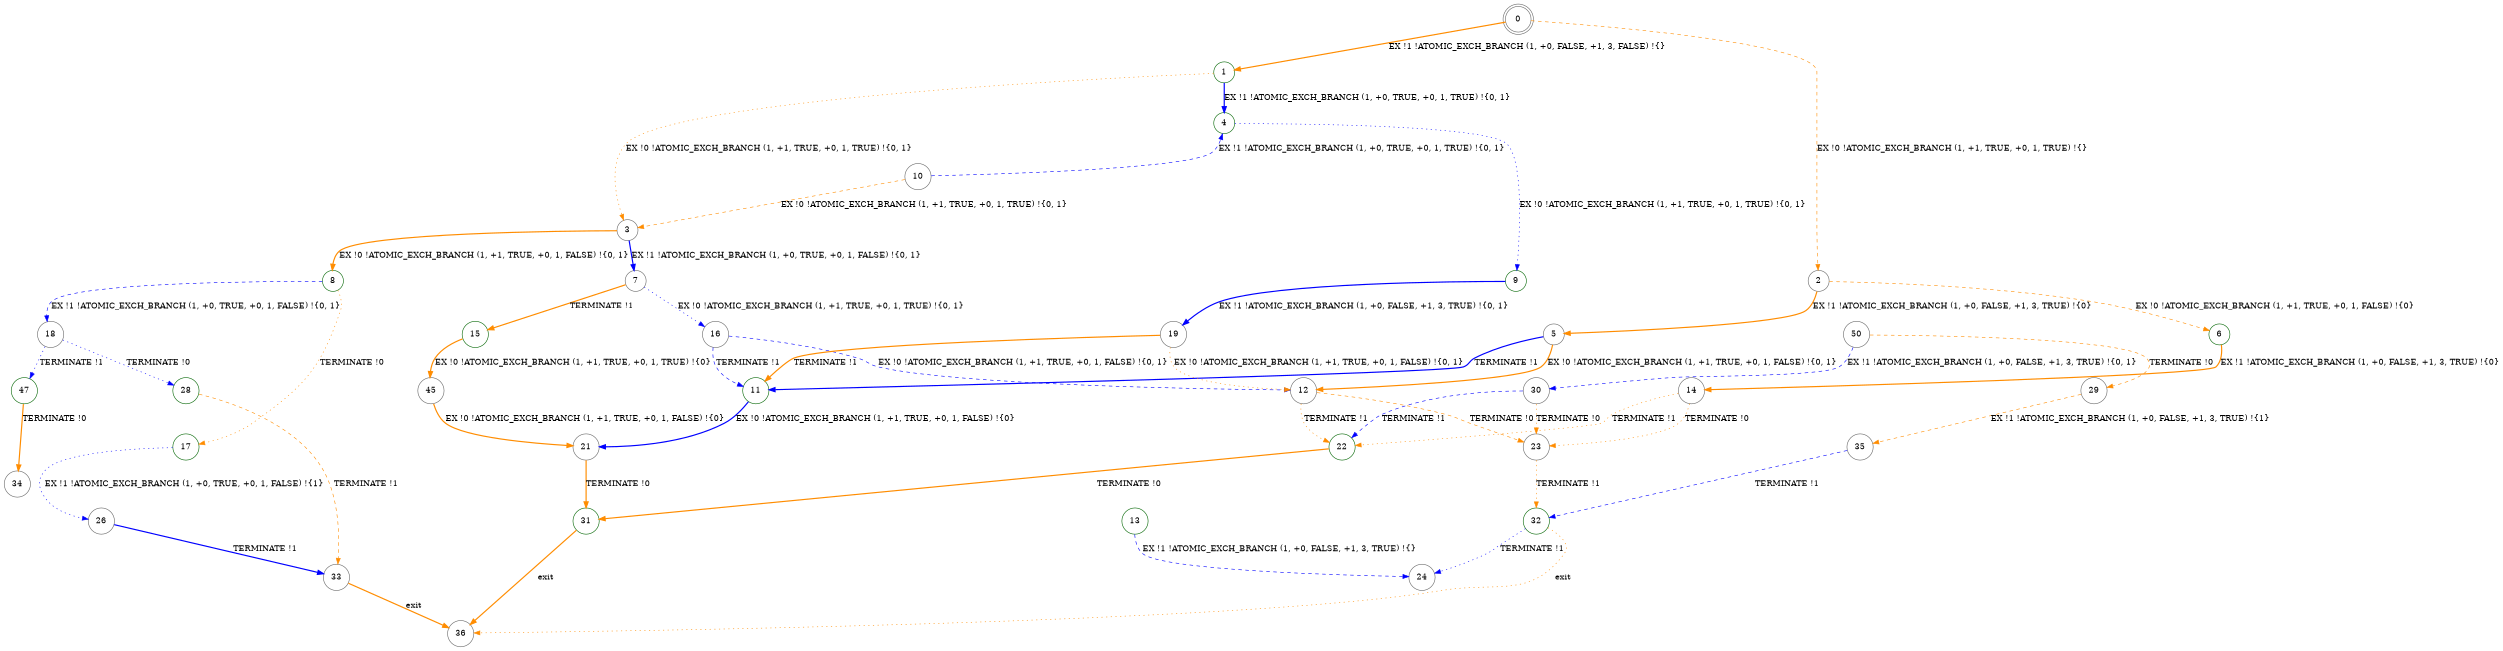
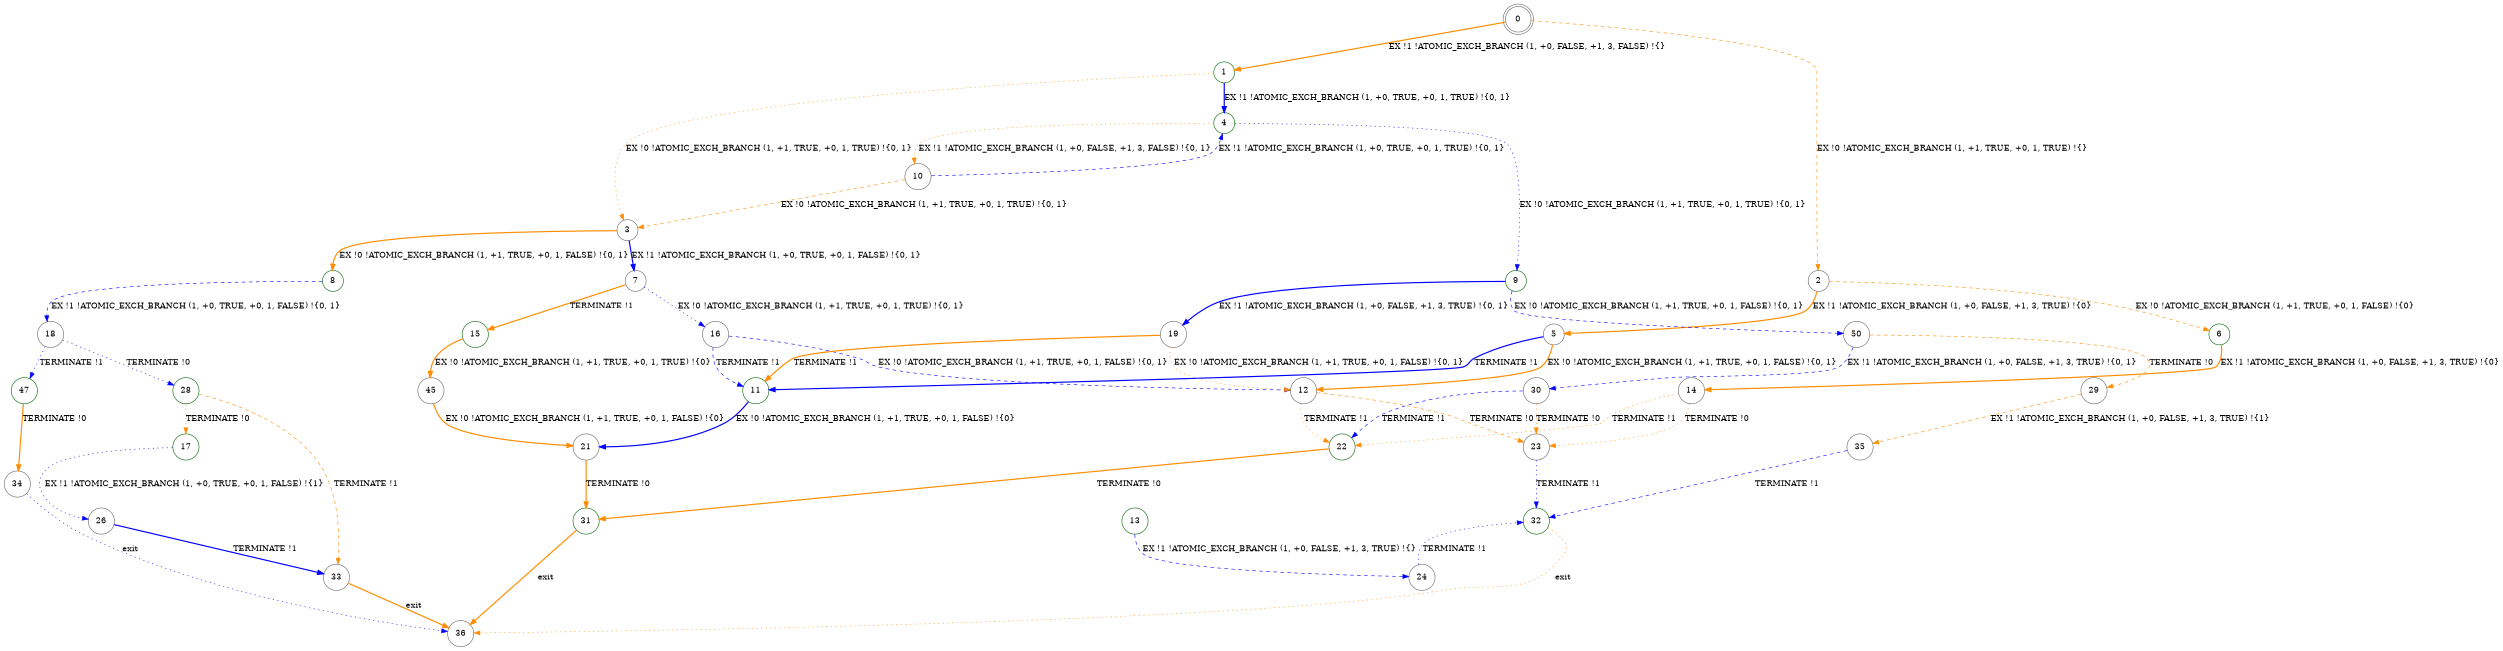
none -> (1058, 125)
none -> (1656, 326)
(298, 387) -> (186, 416)
(1536, 481) -> (1536, 481)
(1485, 554) -> (1458, 530)
none -> (225, 587)
